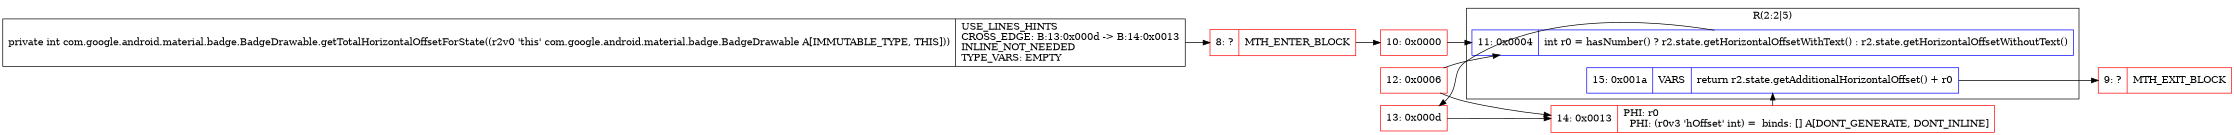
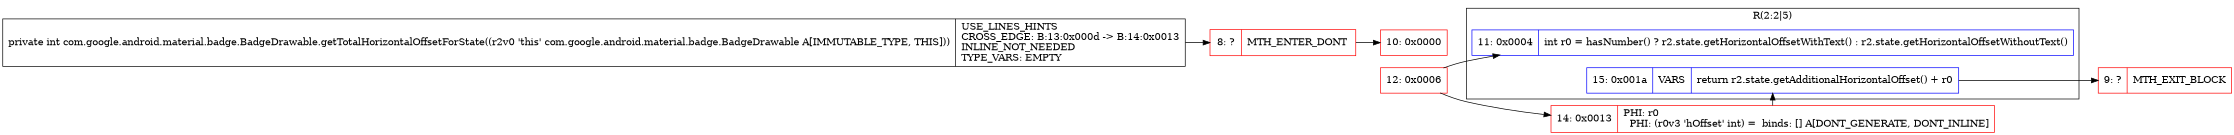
(1297, 42) -> (1297, 42)
(1456, 43) -> none
(1414, 118) -> none
